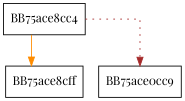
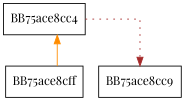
(31, 46) -> (57, 55)
(140, 82) -> (140, 82)
